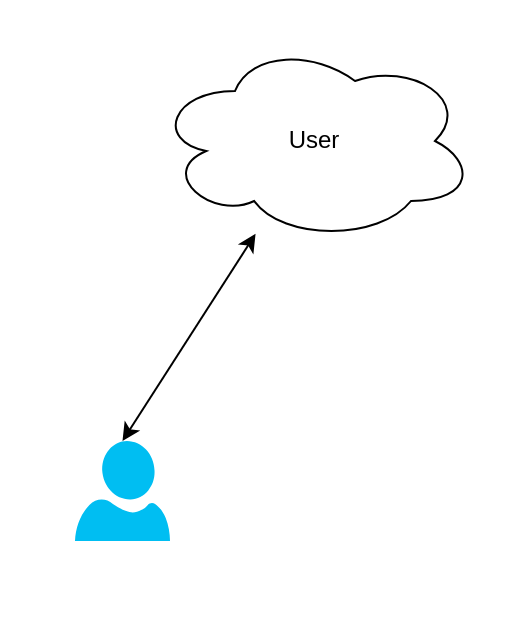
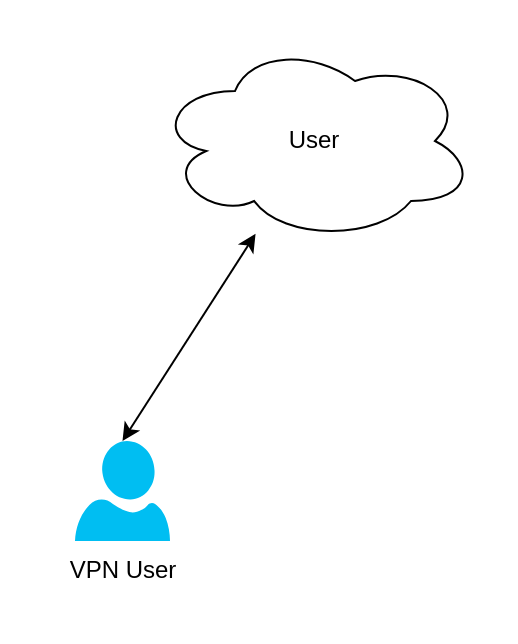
none -> (123, 571)
